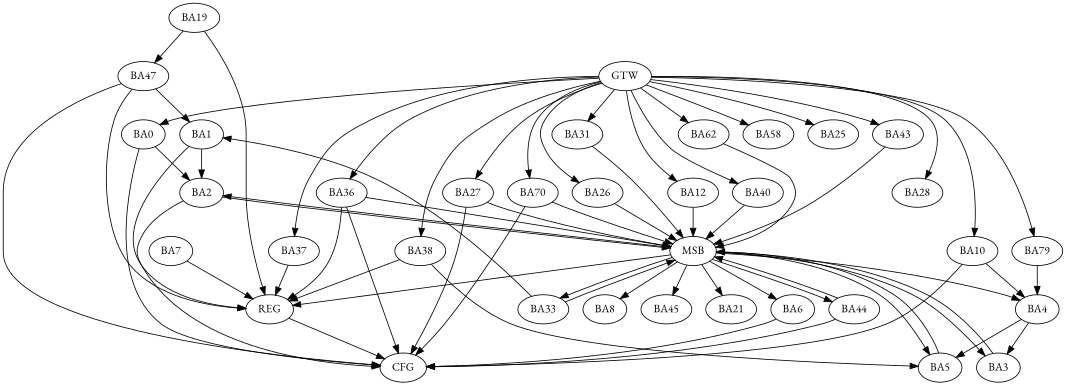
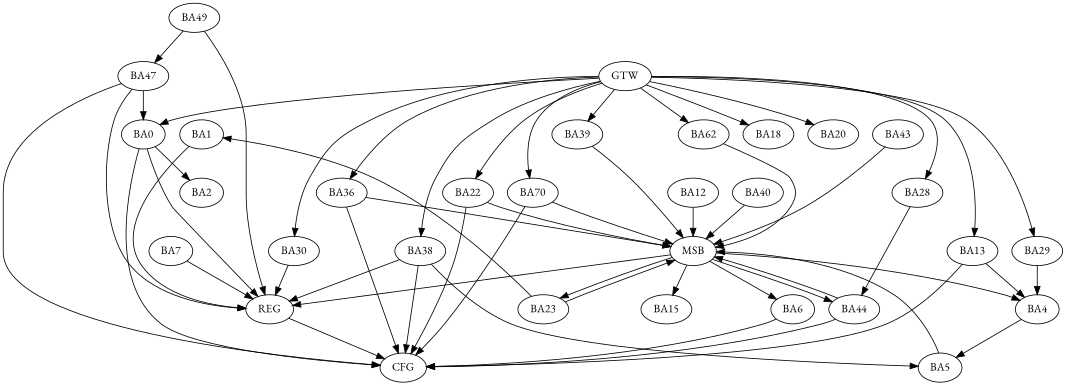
(194, 18) -> (194, 18)
(762, 96) -> none
(170, 103) -> (143, 101)
(577, 134) -> (577, 134)
(768, 134) -> (768, 134)
(833, 134) -> (833, 134)
(639, 139) -> none
(670, 147) -> none
(202, 160) -> none
(468, 193) -> (468, 193)
(598, 193) -> none
(451, 223) -> none
(442, 224) -> none
none -> (888, 247)
(294, 251) -> (294, 251)
(972, 251) -> (972, 251)
(1037, 251) -> (1037, 251)
(330, 258) -> (190, 226)
(846, 278) -> none
(543, 309) -> (543, 309)
(605, 309) -> none
(666, 309) -> (666, 309)
(731, 309) -> none
(205, 324) -> (412, 305)
(998, 368) -> none
